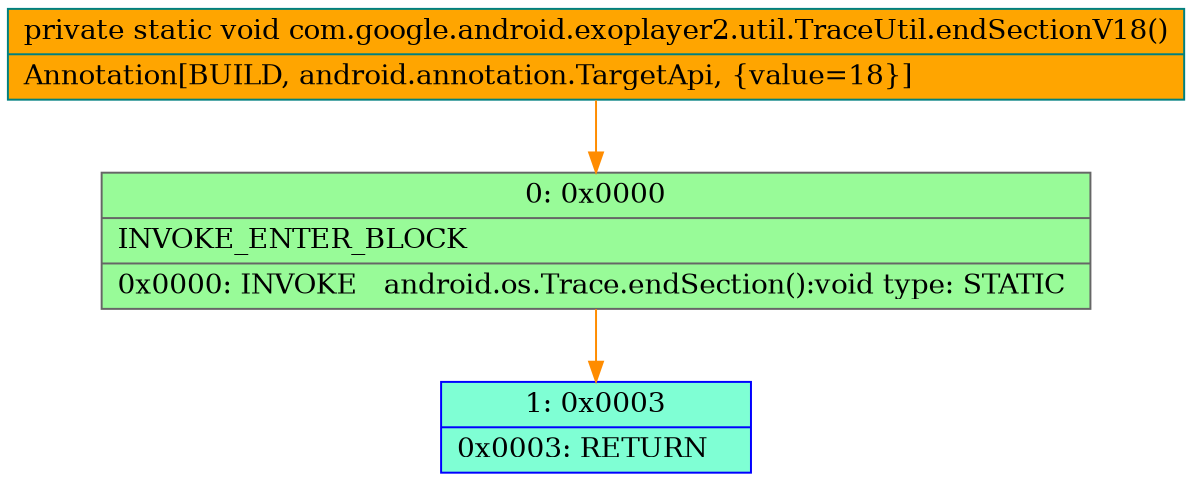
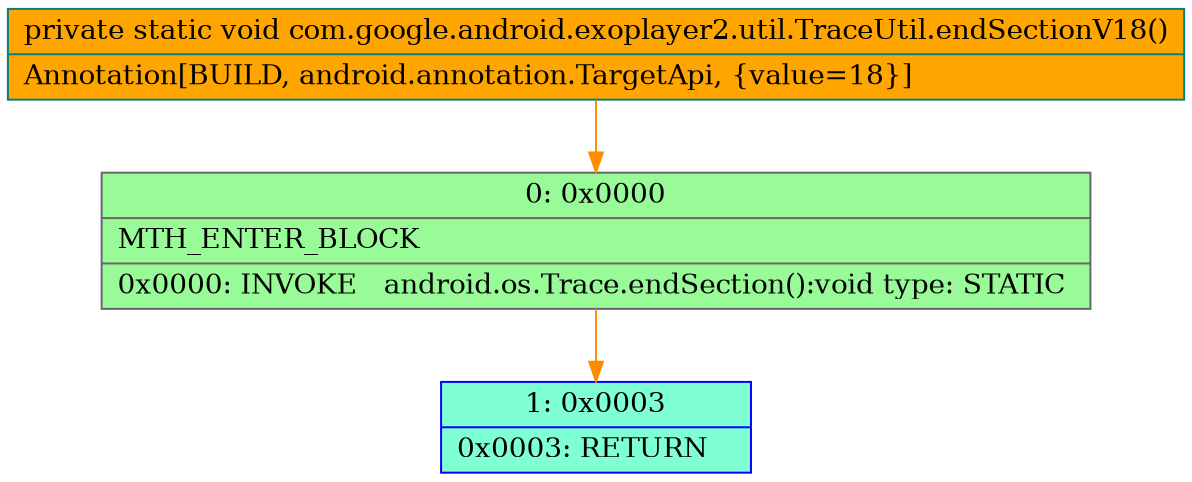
(293, 240) -> (269, 240)
